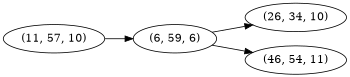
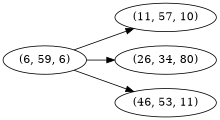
(296, 17) -> (166, 60)
(115, 39) -> (100, 41)
(296, 60) -> (166, 103)
